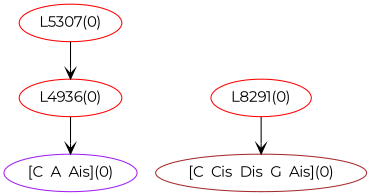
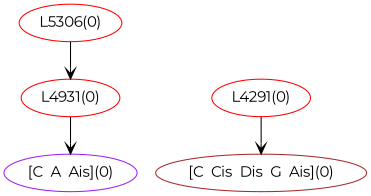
(71, 23) -> (71, 23)
(71, 98) -> (71, 98)
(261, 98) -> (261, 98)
